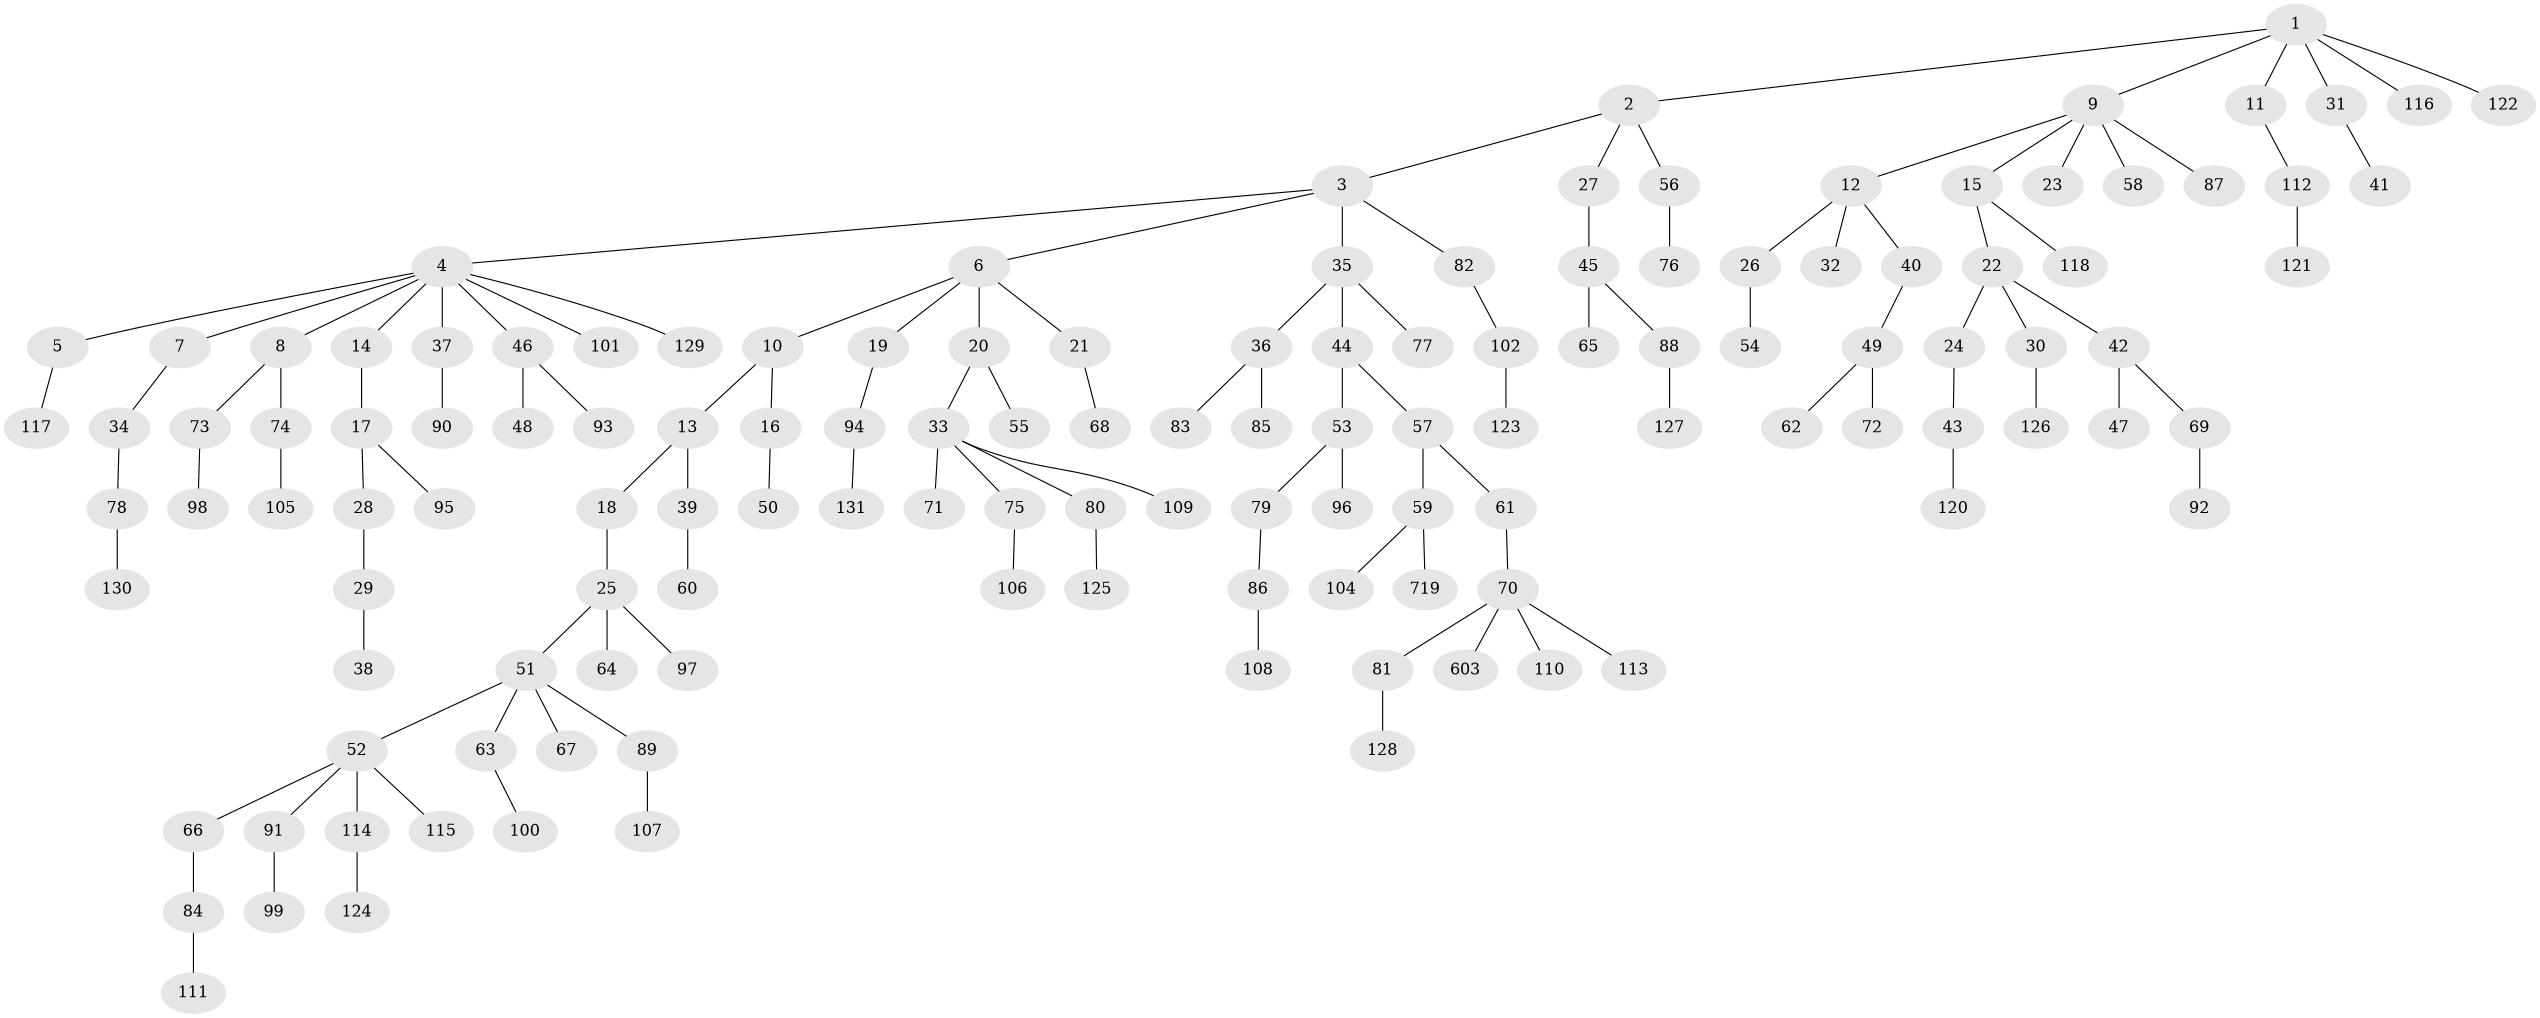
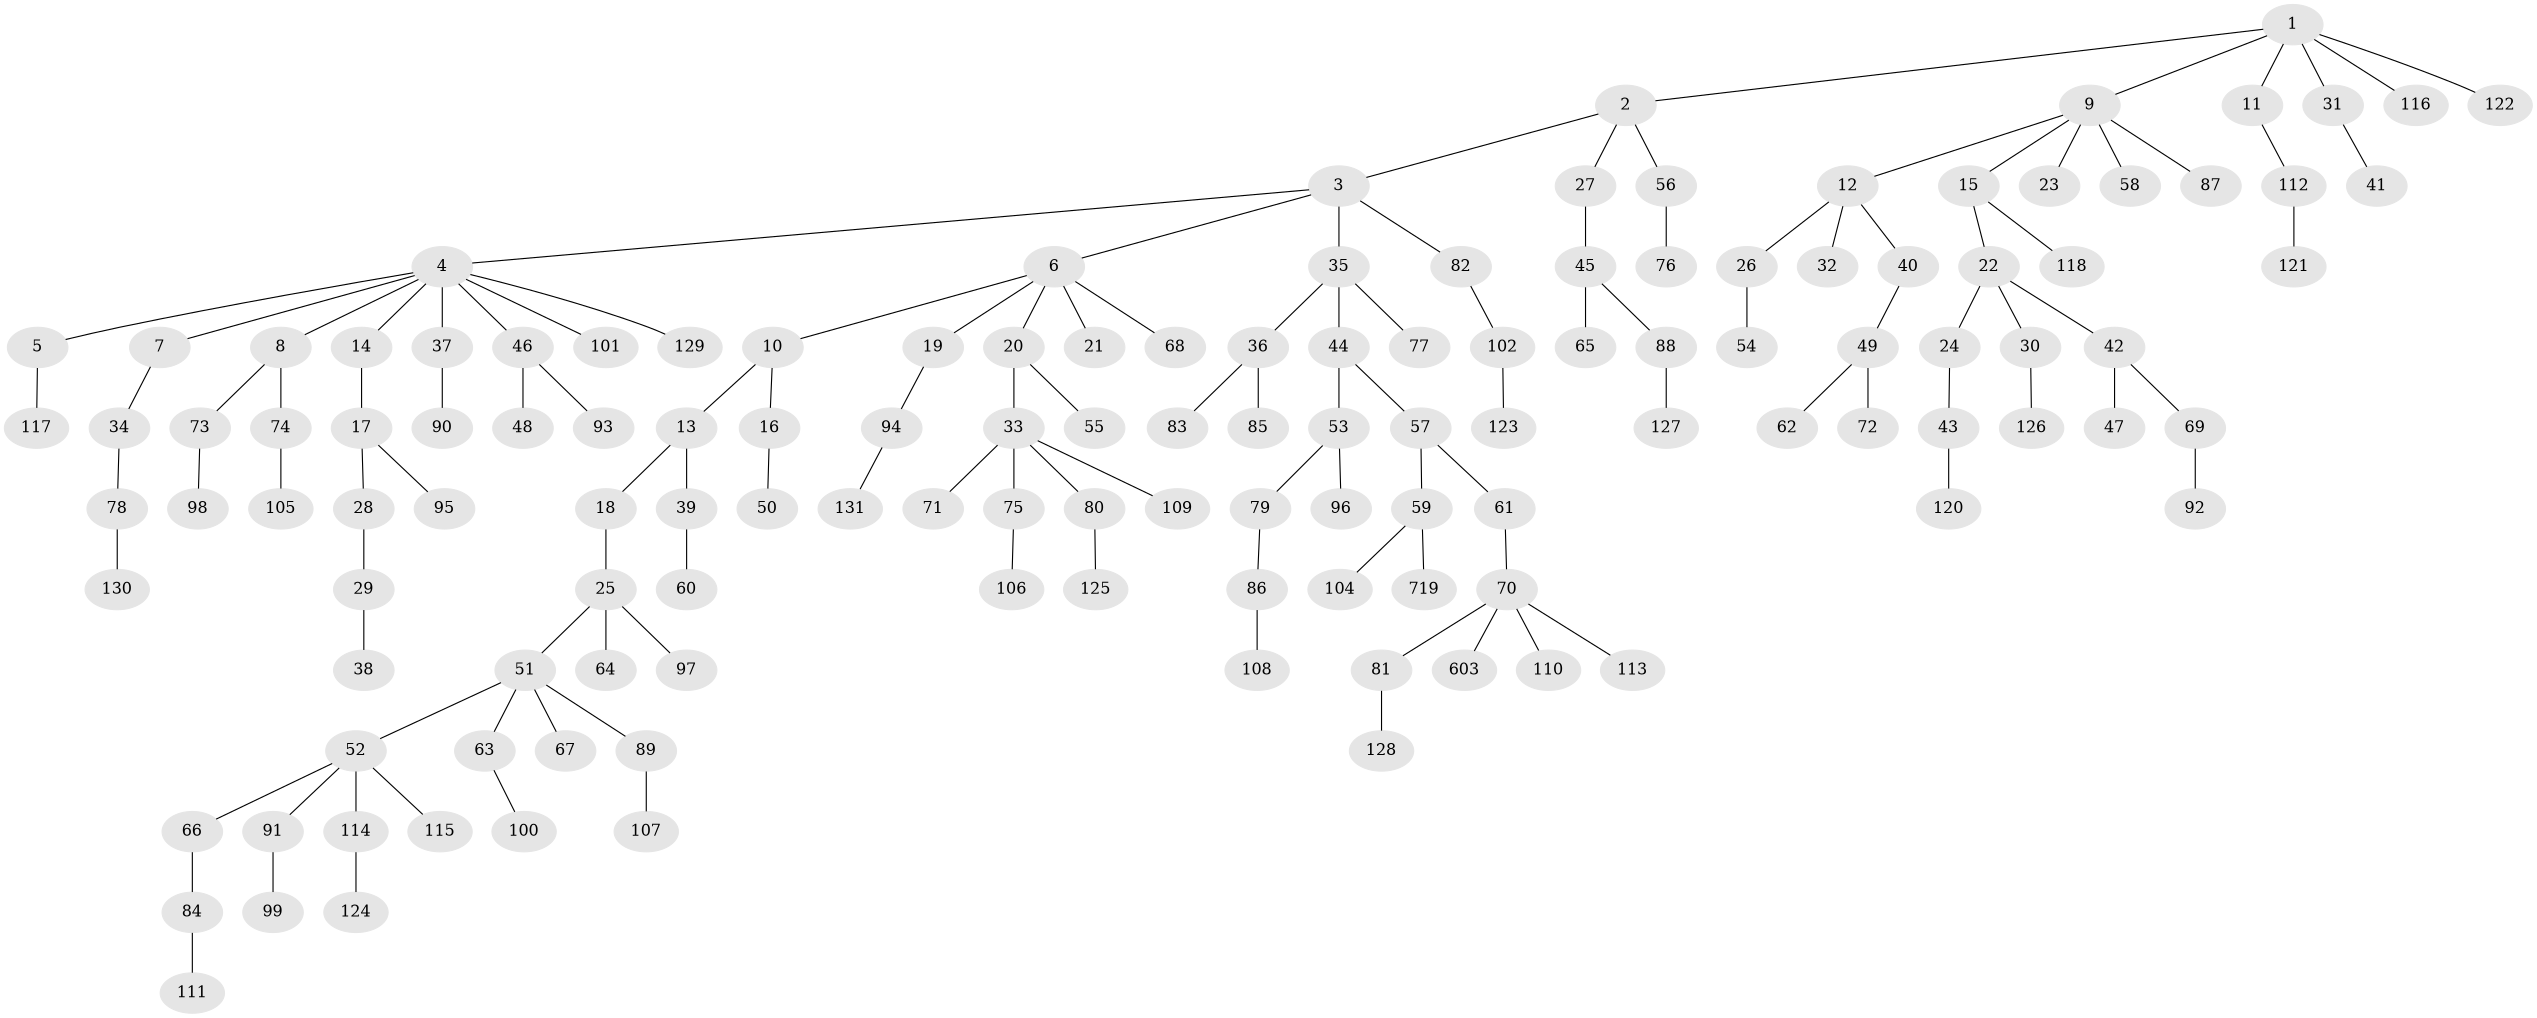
(1090, 388) -> (1115, 307)
